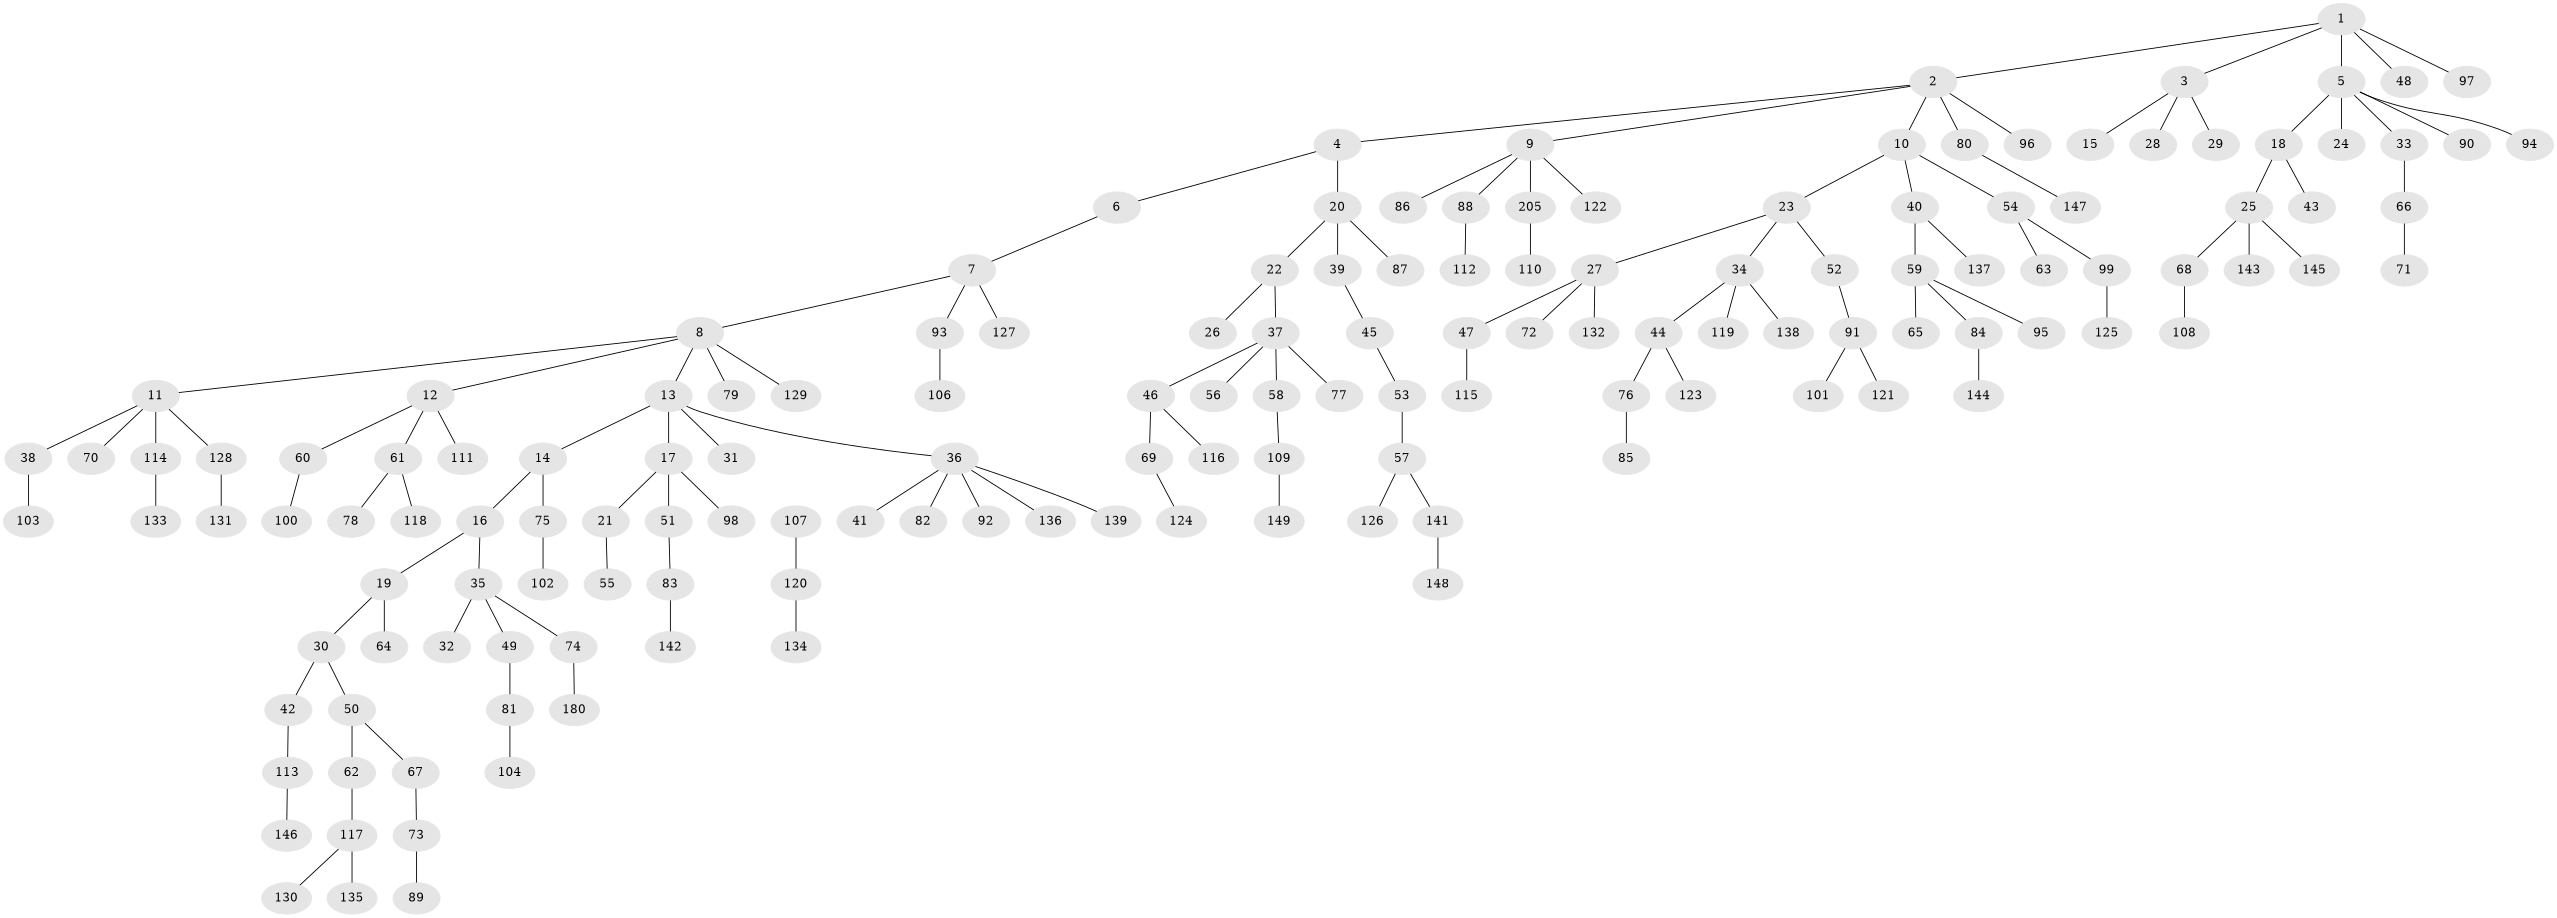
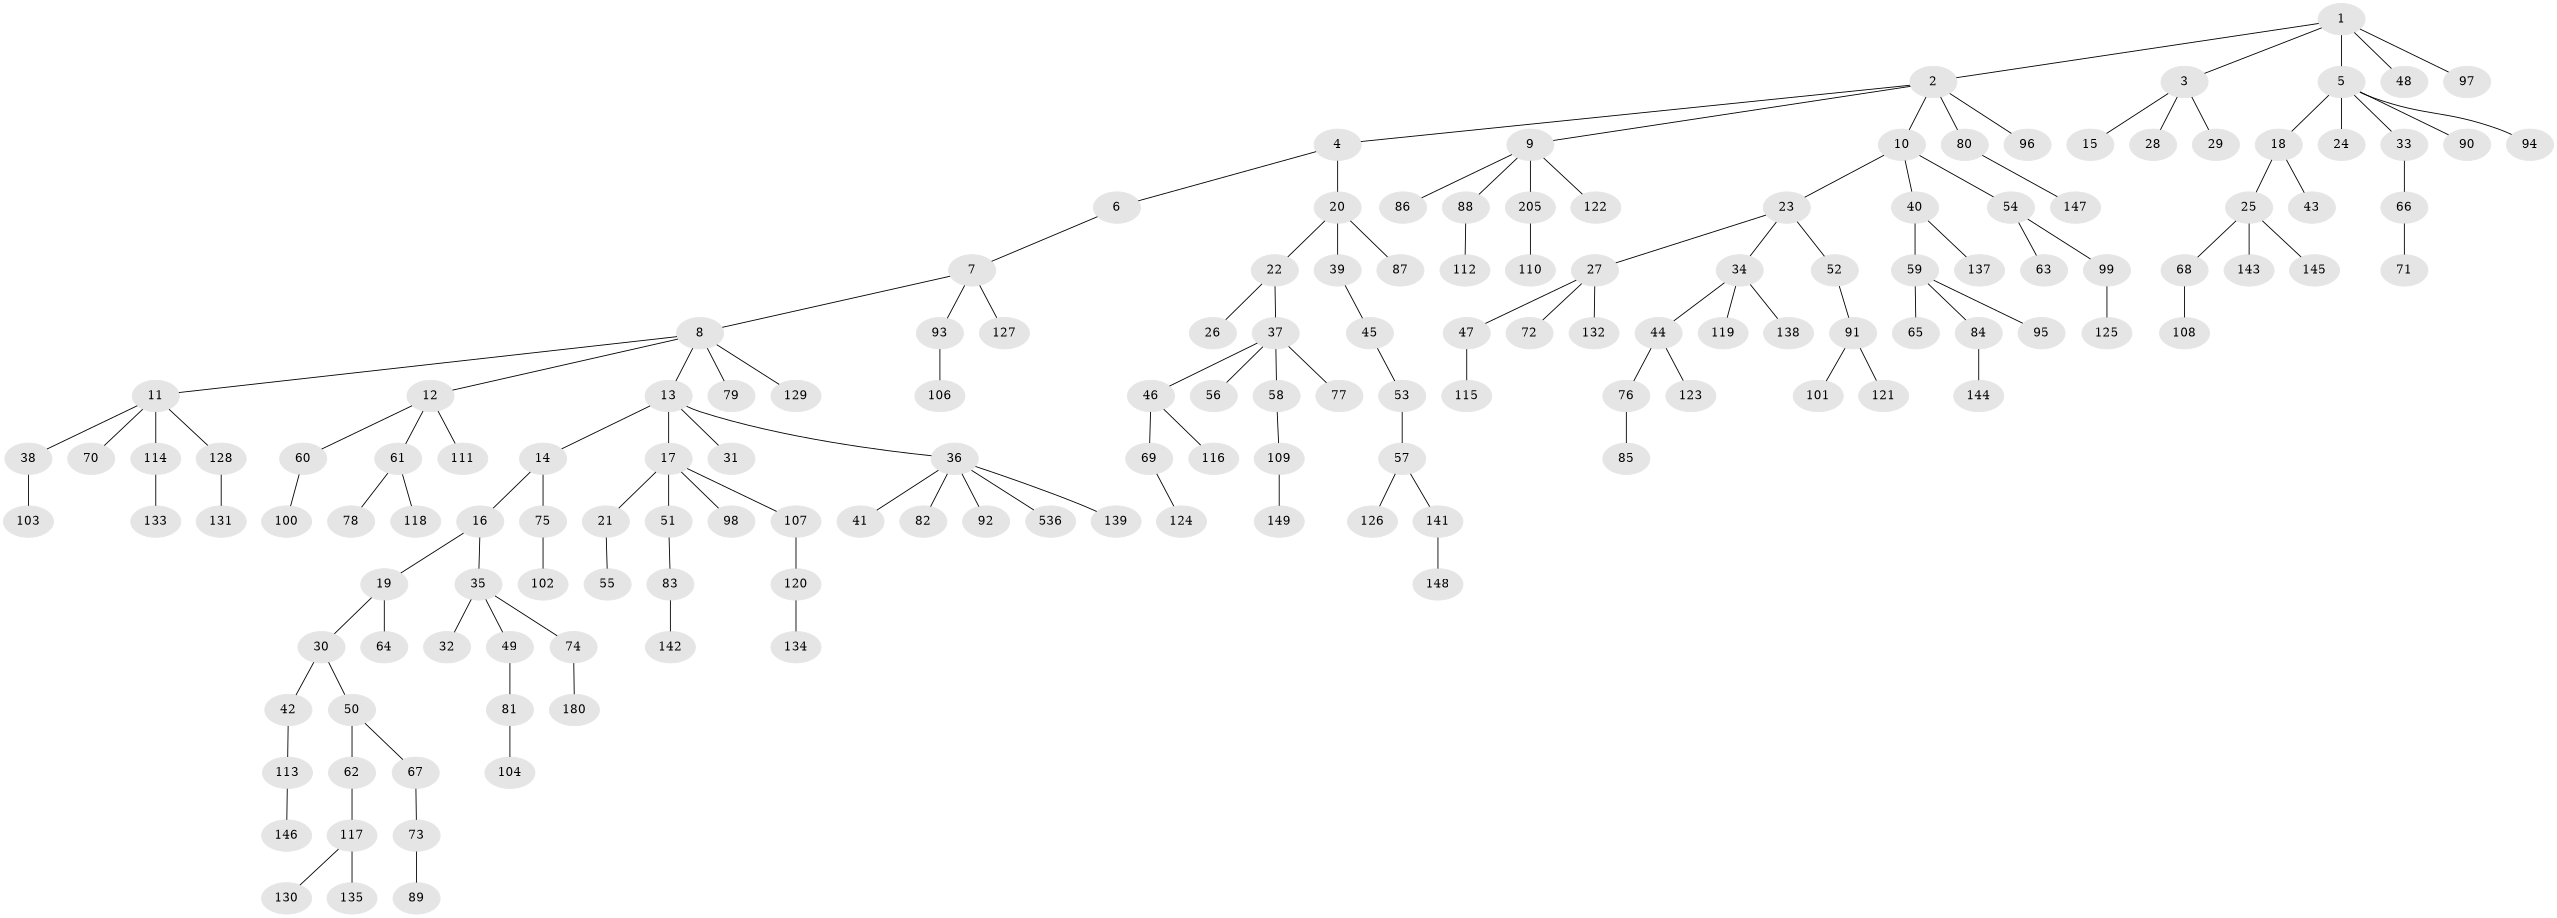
none -> (732, 490)
(1051, 522) -> (1051, 522)
